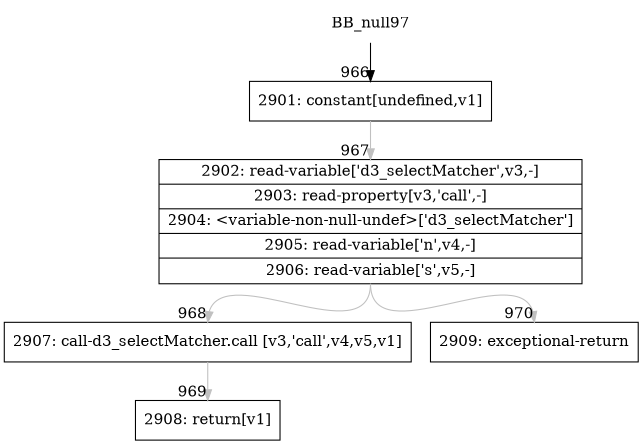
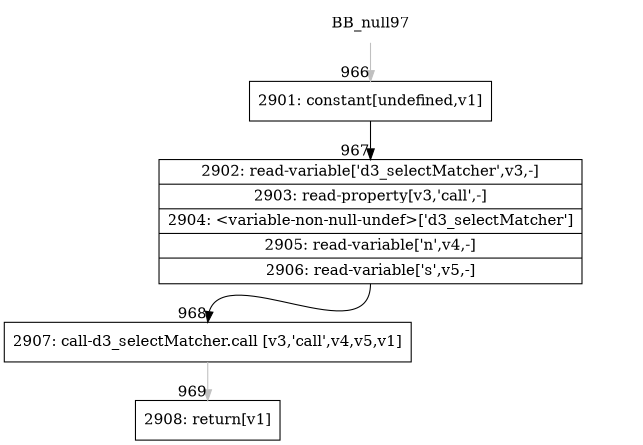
(371, 57) -> (371, 57)
(371, 135) -> (371, 135)
(294, 304) -> (294, 304)
(534, 342) -> none
